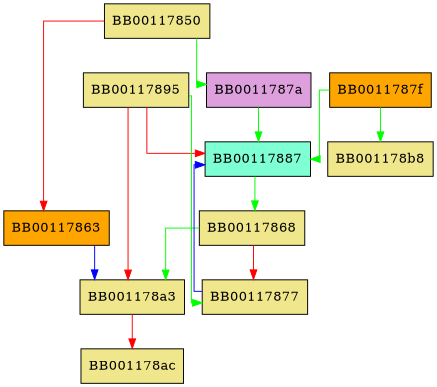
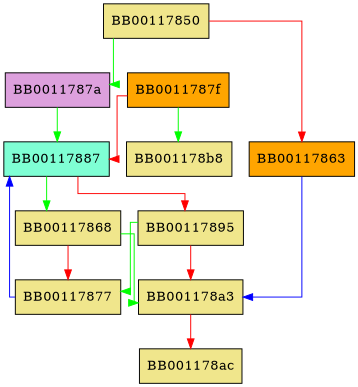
(319, 120) -> (117, 123)
(148, 153) -> (127, 194)
